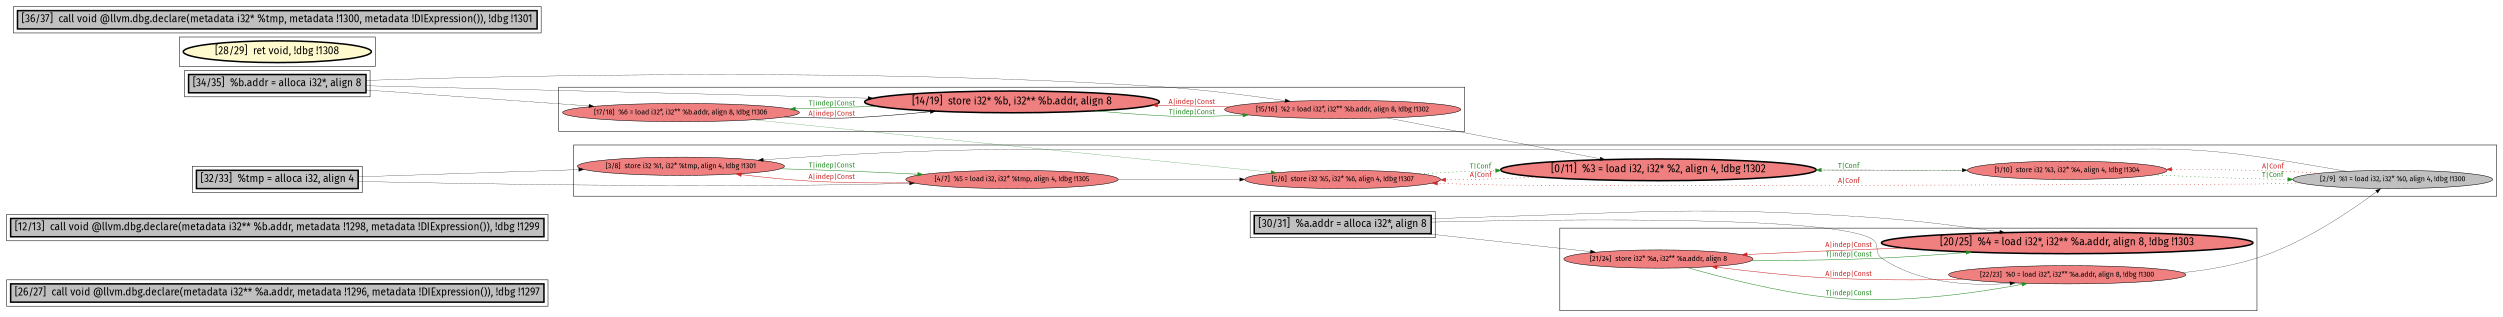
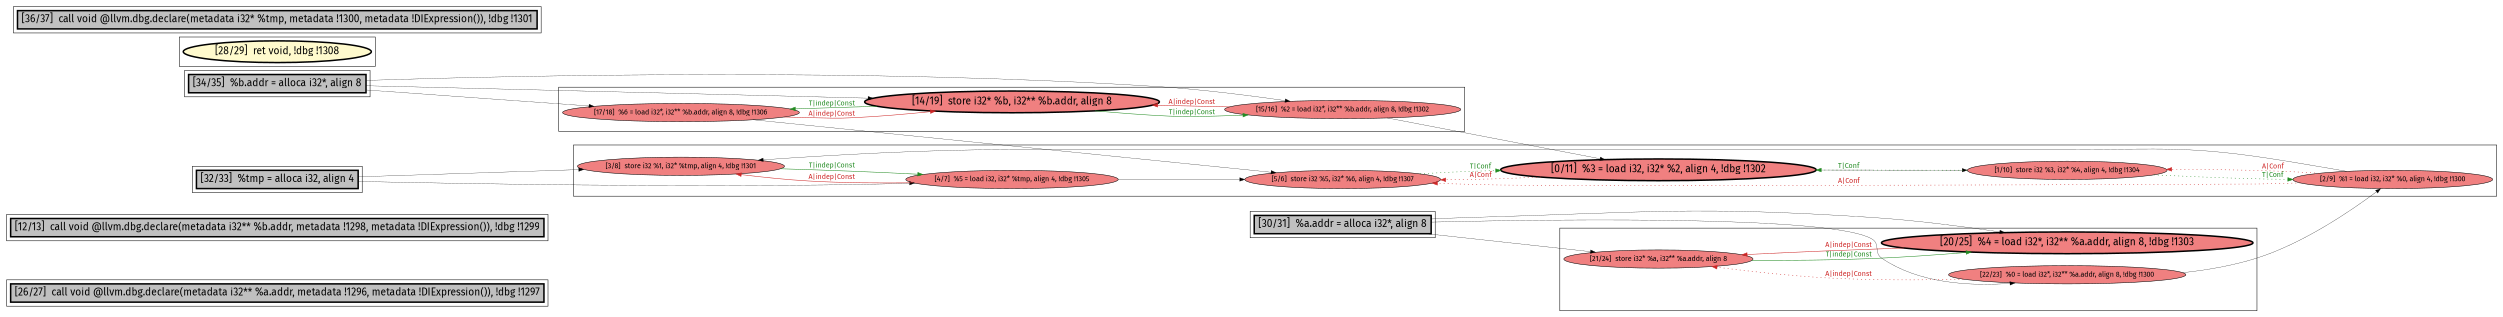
(857, 118) -> (857, 118)
(960, 141) -> (960, 141)
(2393, 179) -> (2393, 179)
(1840, 279) -> (1840, 279)
(1854, 299) -> none
